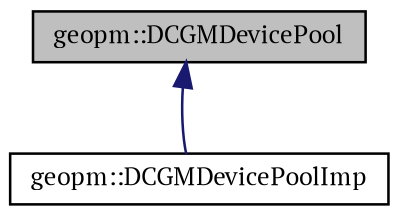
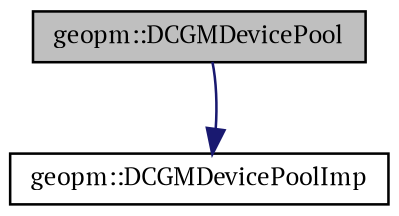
(182, 121) -> (216, 95)
